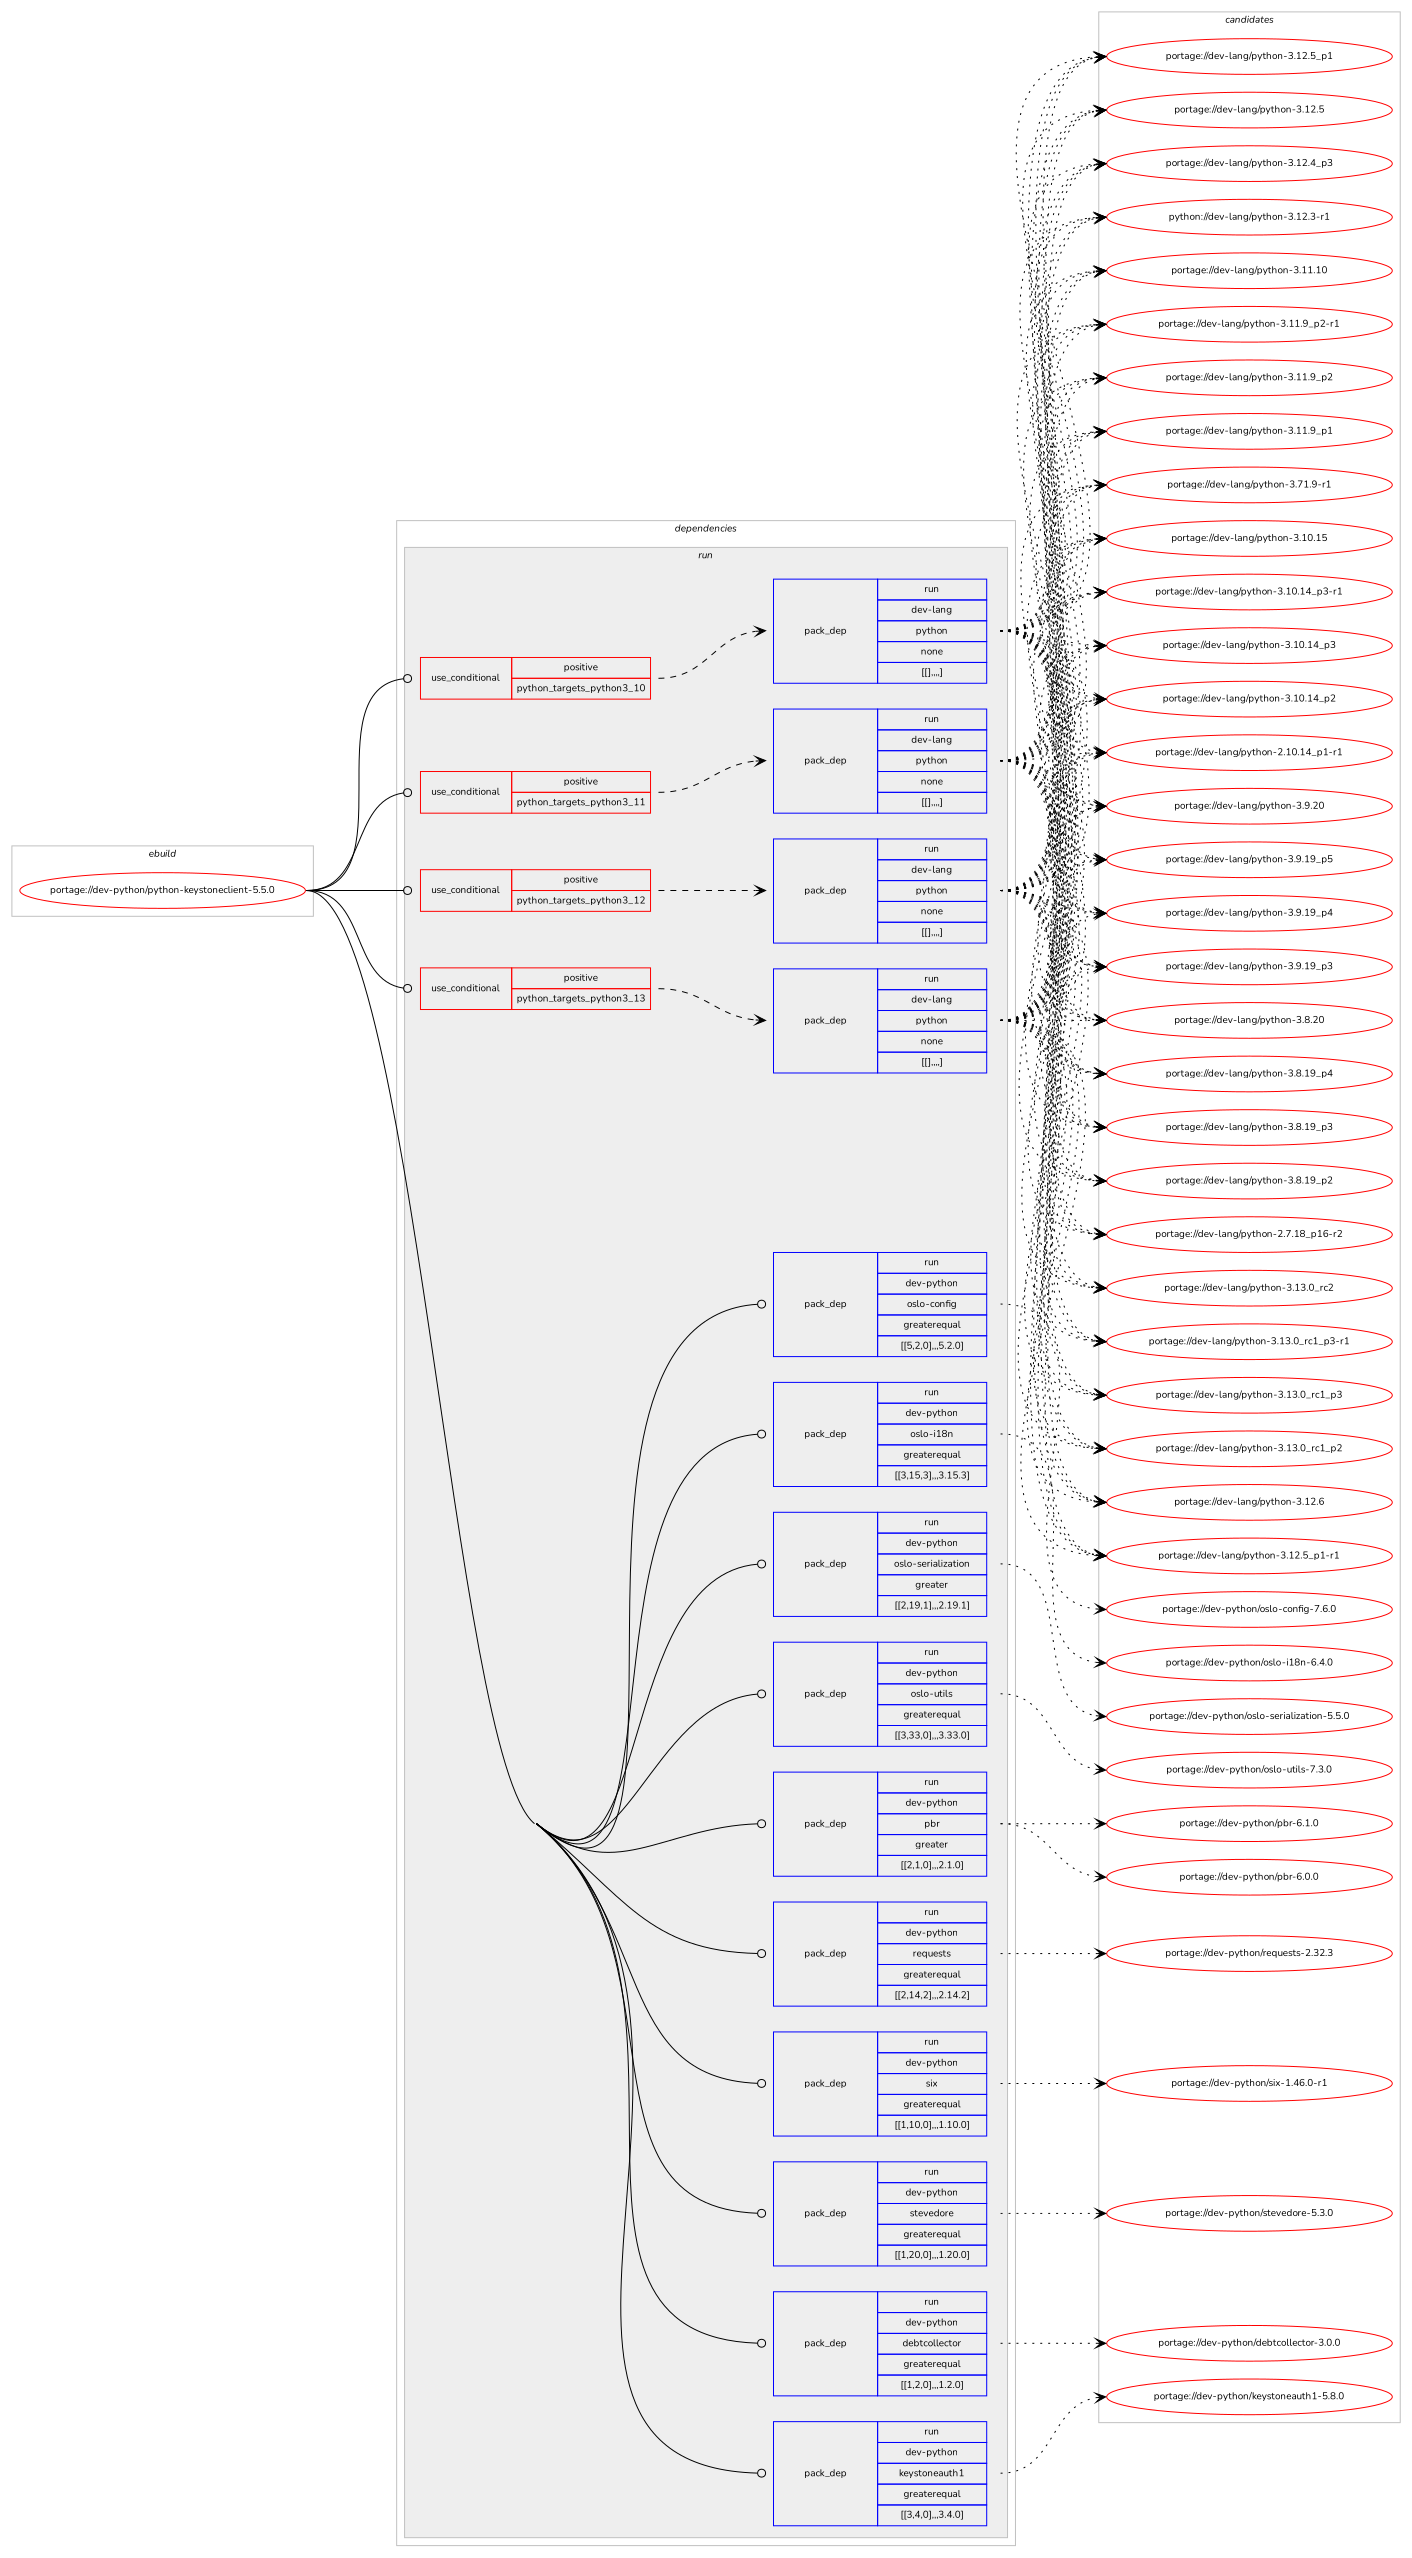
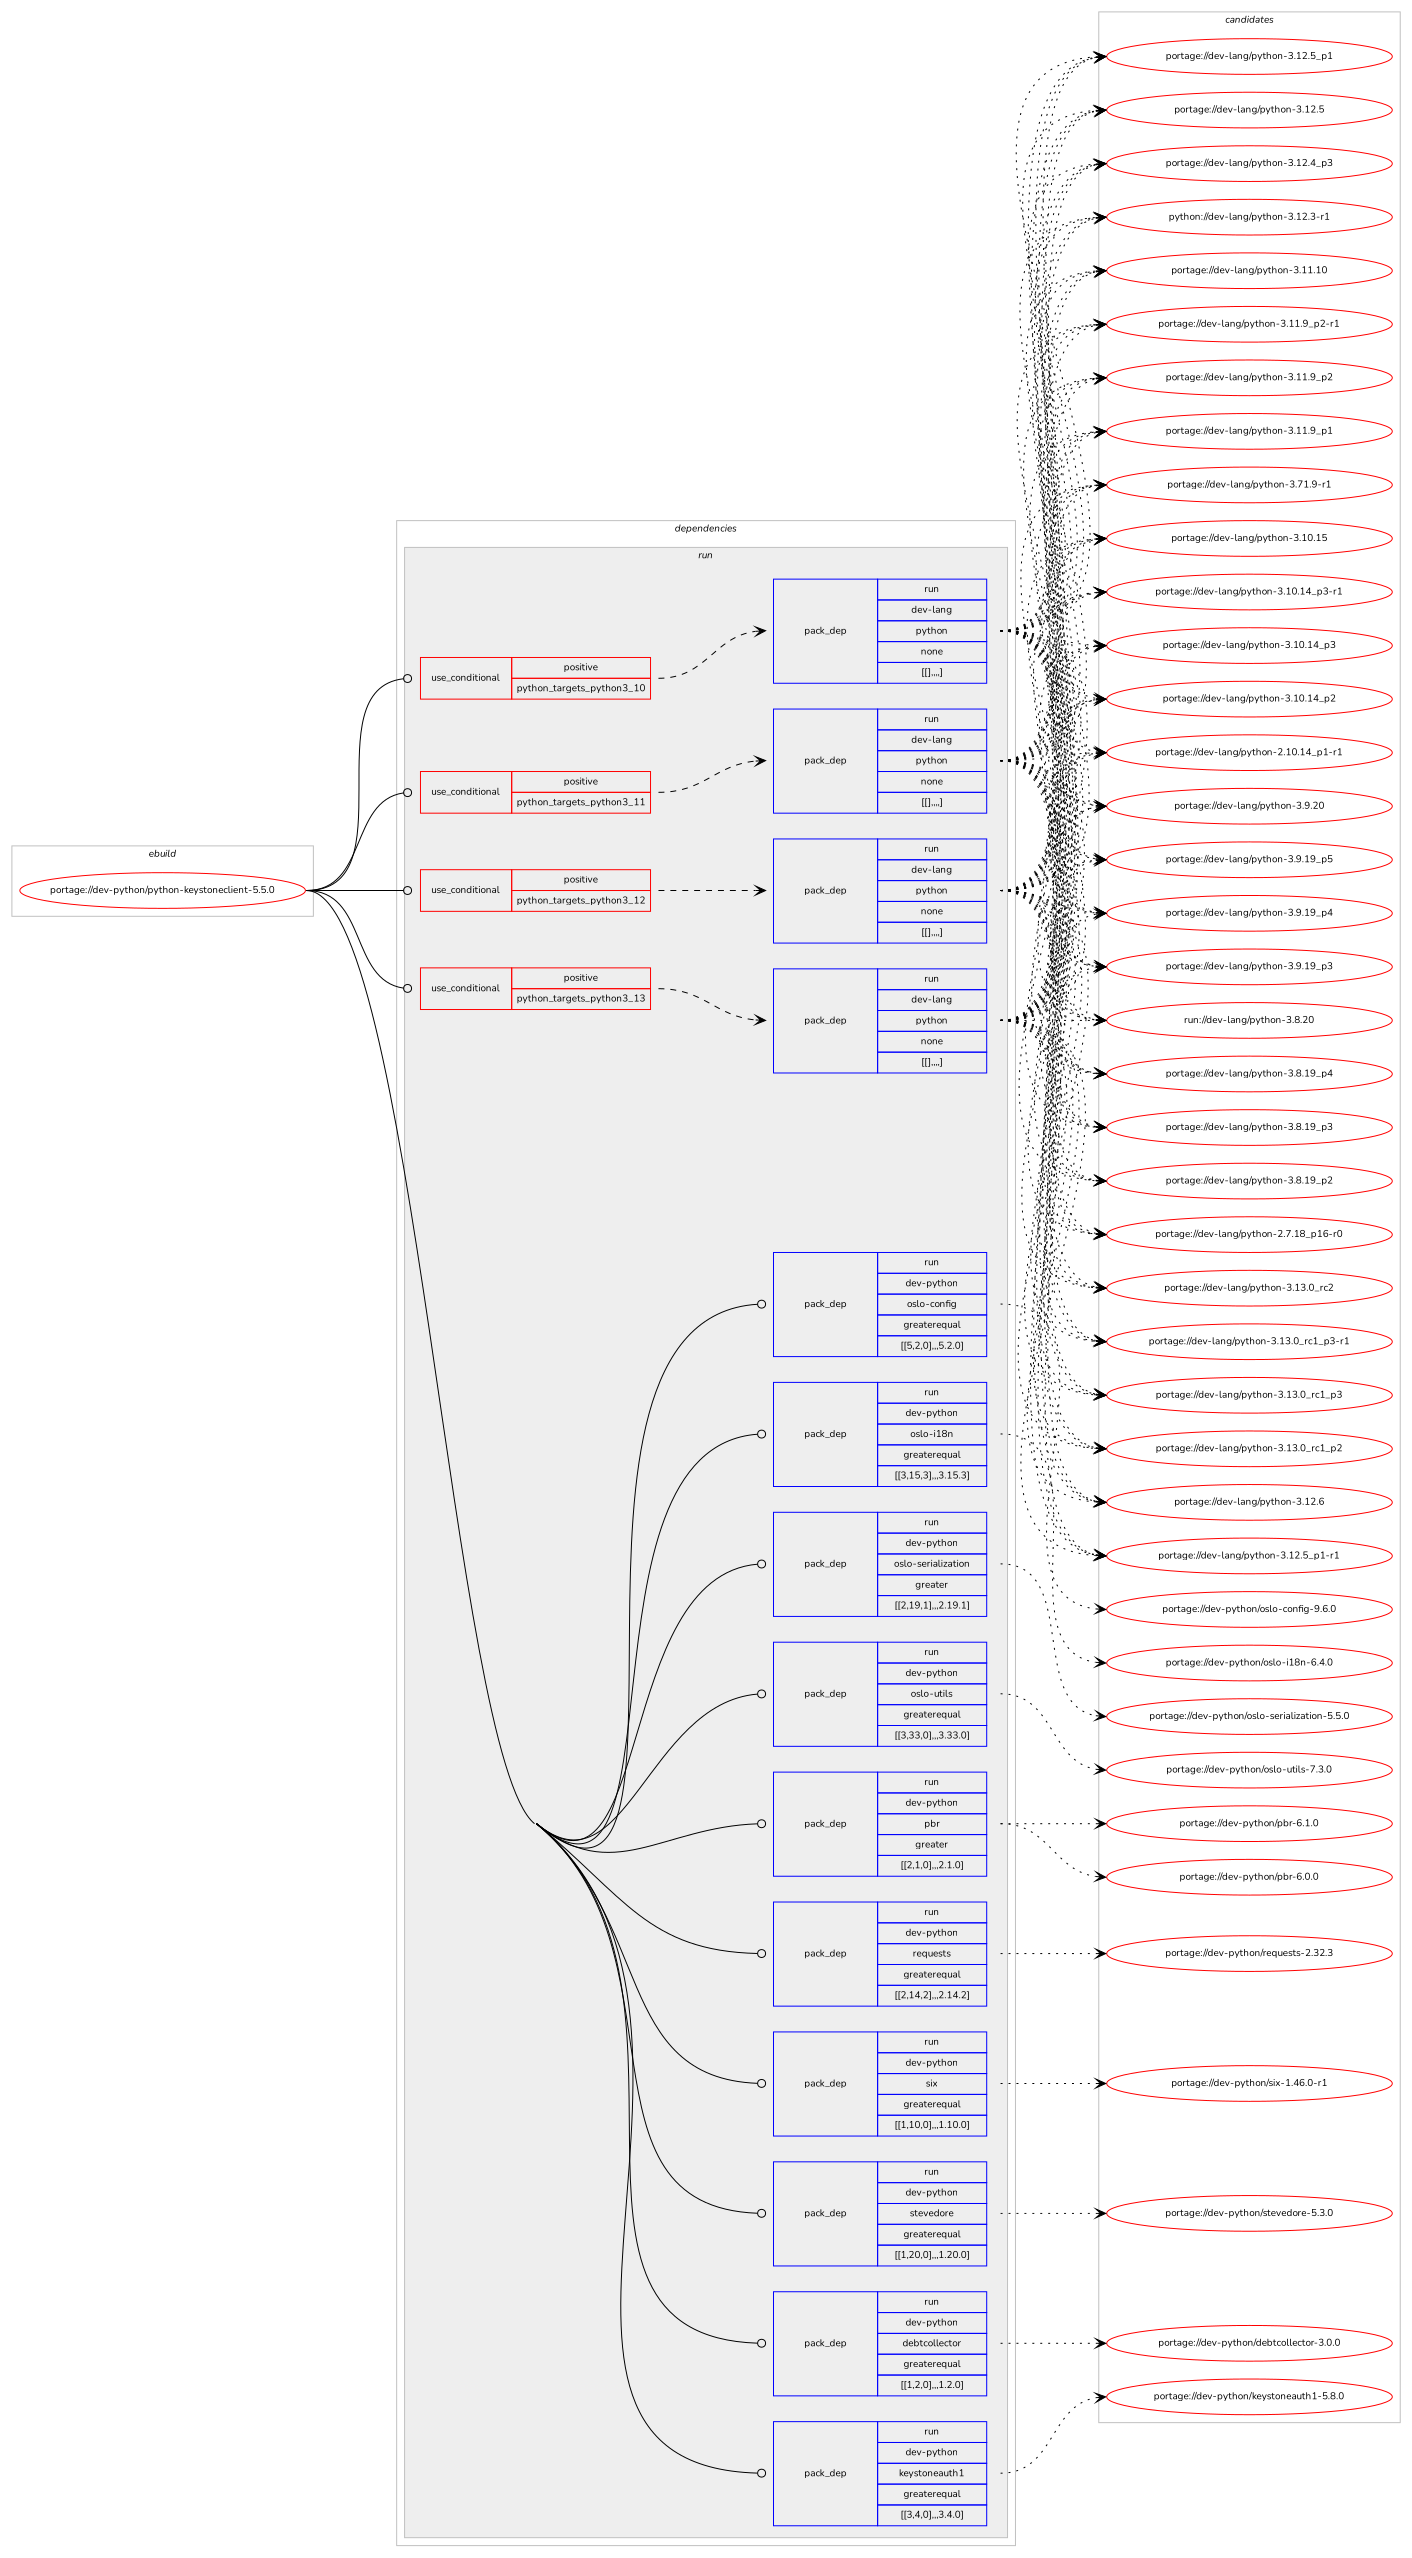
(1250, 1020) -> (1250, 1020)
(1250, 1235) -> (1250, 1235)
(1250, 1609) -> (1250, 1609)
